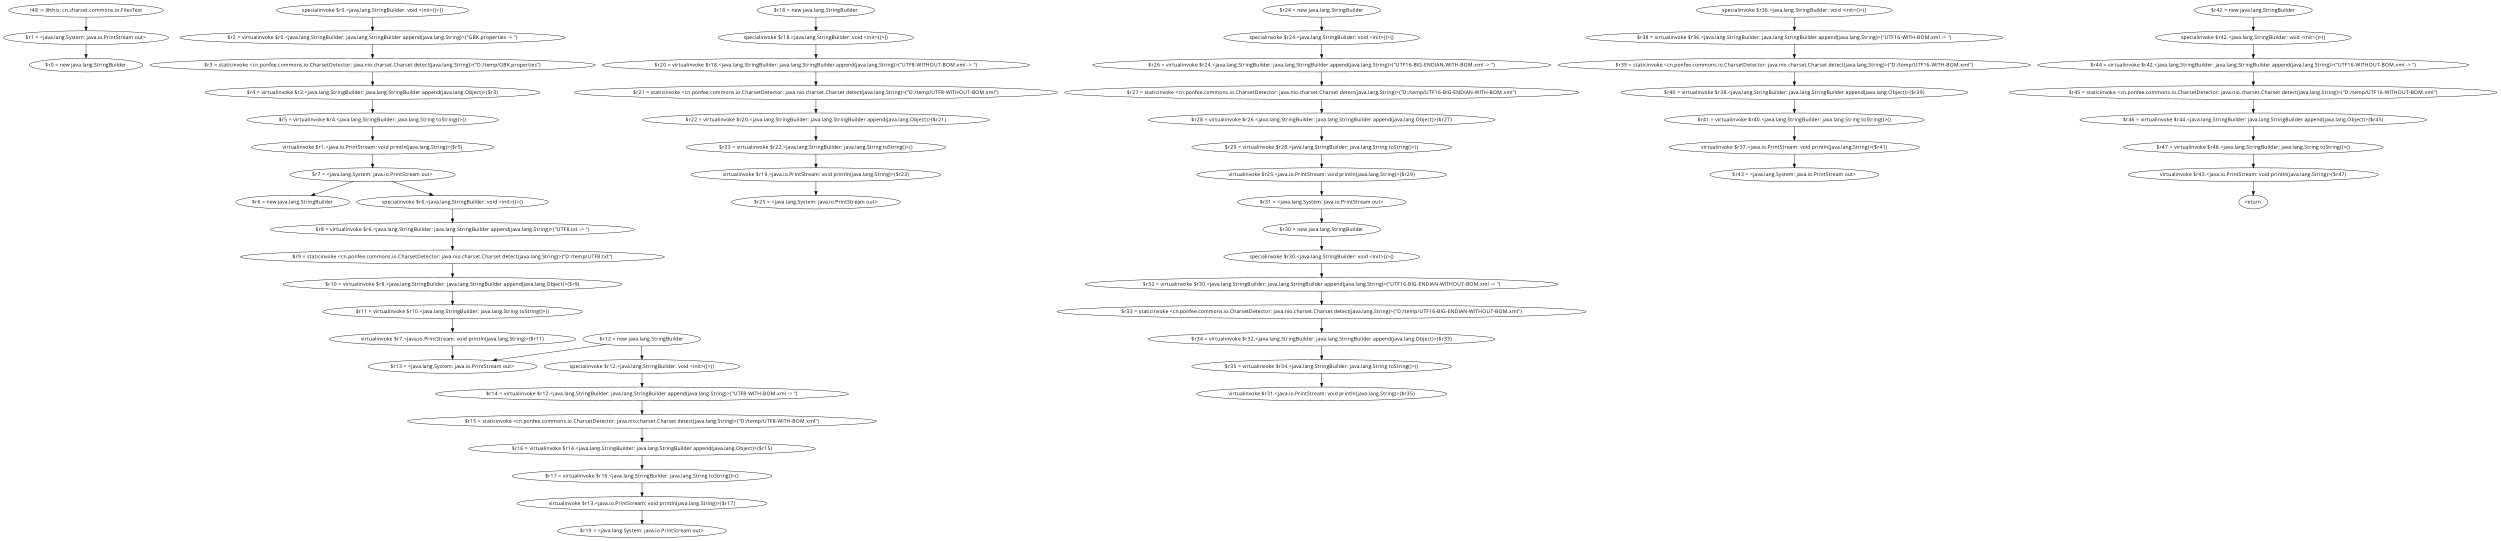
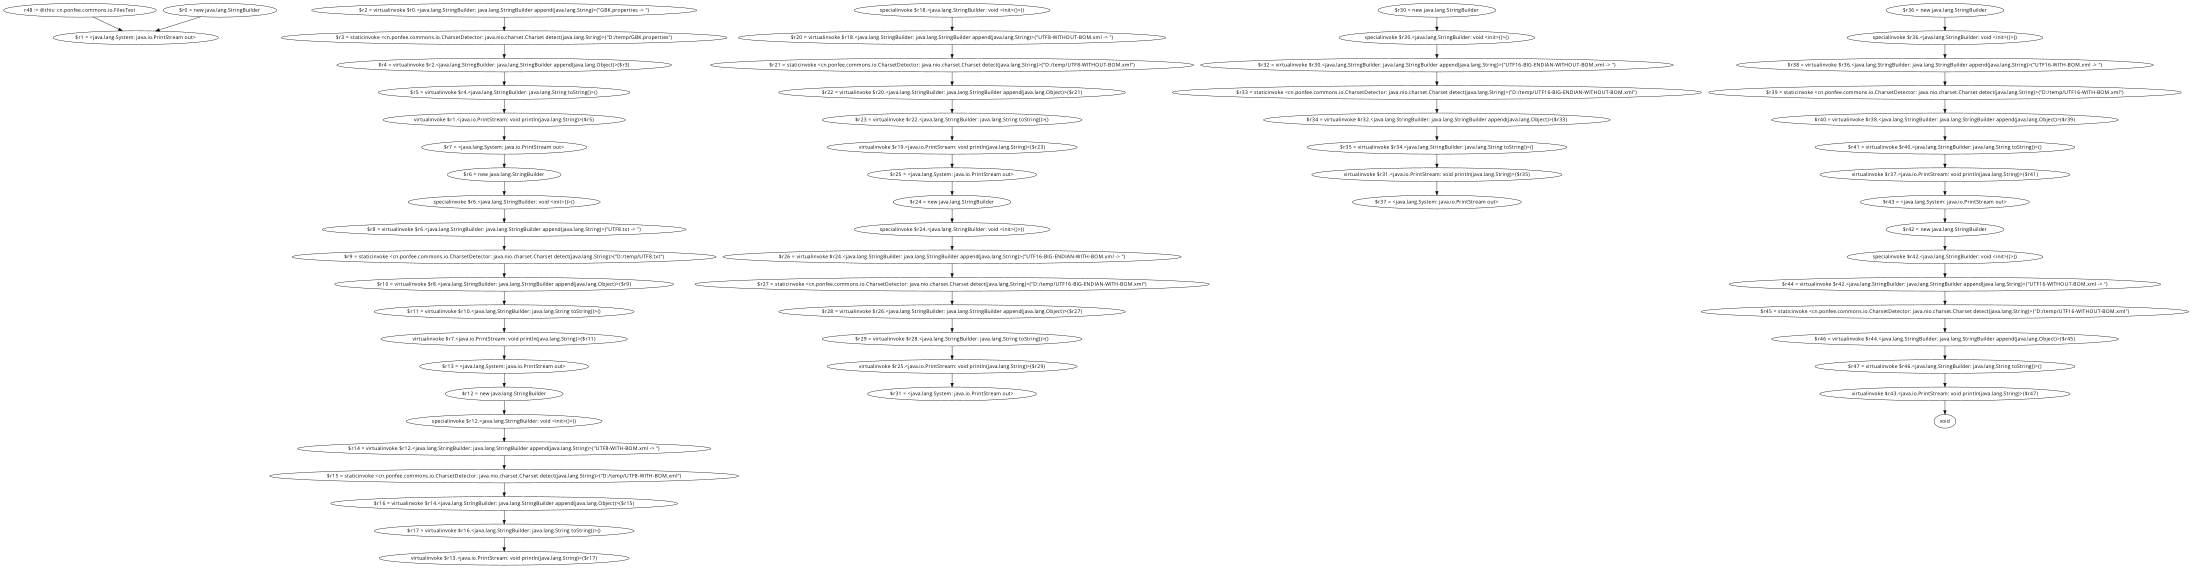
(86, 10) -> (80, 10)
(373, 10) -> none
(816, 10) -> none
none -> (1945, 10)
(86, 50) -> (180, 23)
none -> (952, 187)
(411, 188) -> (504, 187)
none -> (1437, 202)
(2253, 202) -> (1945, 421)
(1322, 214) -> none
none -> (1945, 214)
(551, 352) -> (504, 378)
(642, 531) -> none
